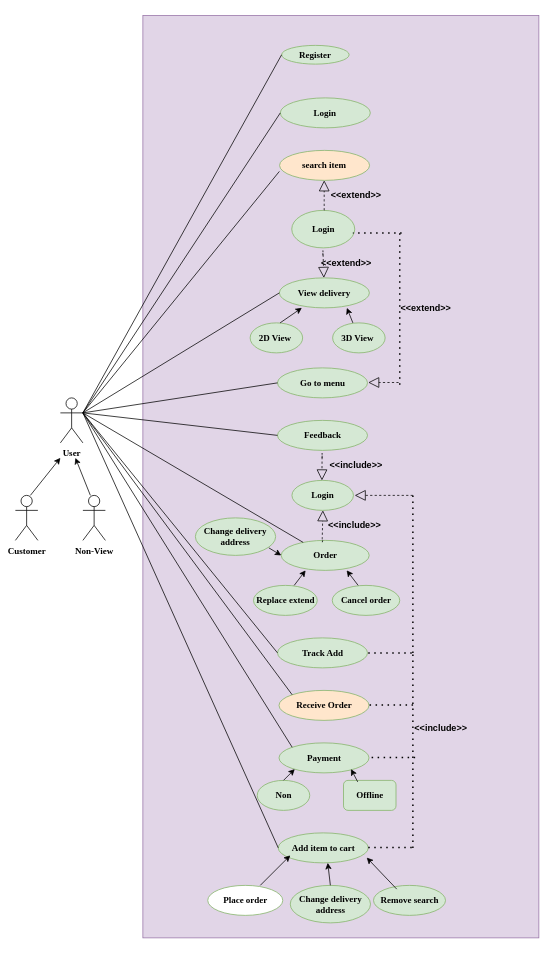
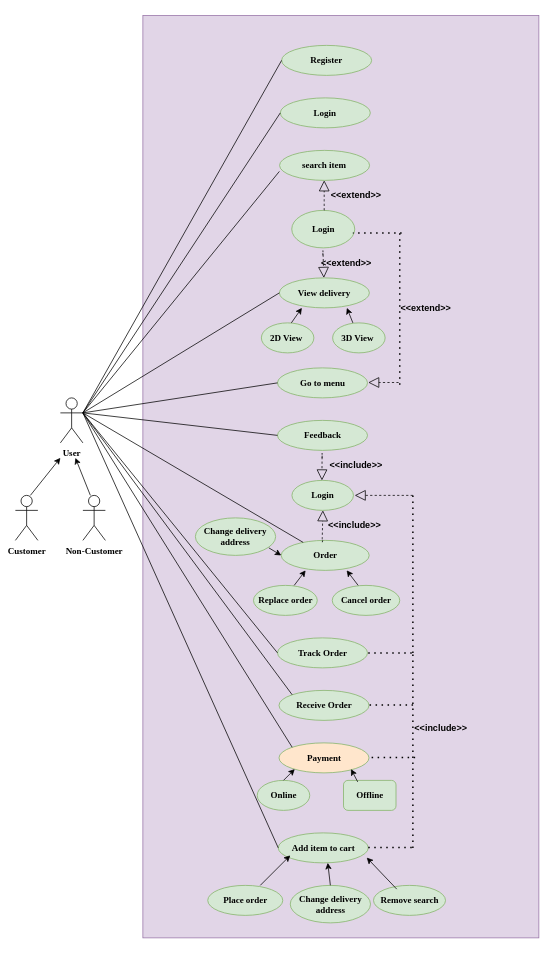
(315, 55) -> (327, 60)
(325, 165) -> (325, 165)
(276, 338) -> (288, 338)
(95, 551) -> (95, 551)
(286, 600) -> (286, 600)
(323, 653) -> (323, 653)
(324, 705) -> (324, 705)
(324, 758) -> (324, 758)
(284, 795) -> (284, 795)
(245, 900) -> (245, 900)
